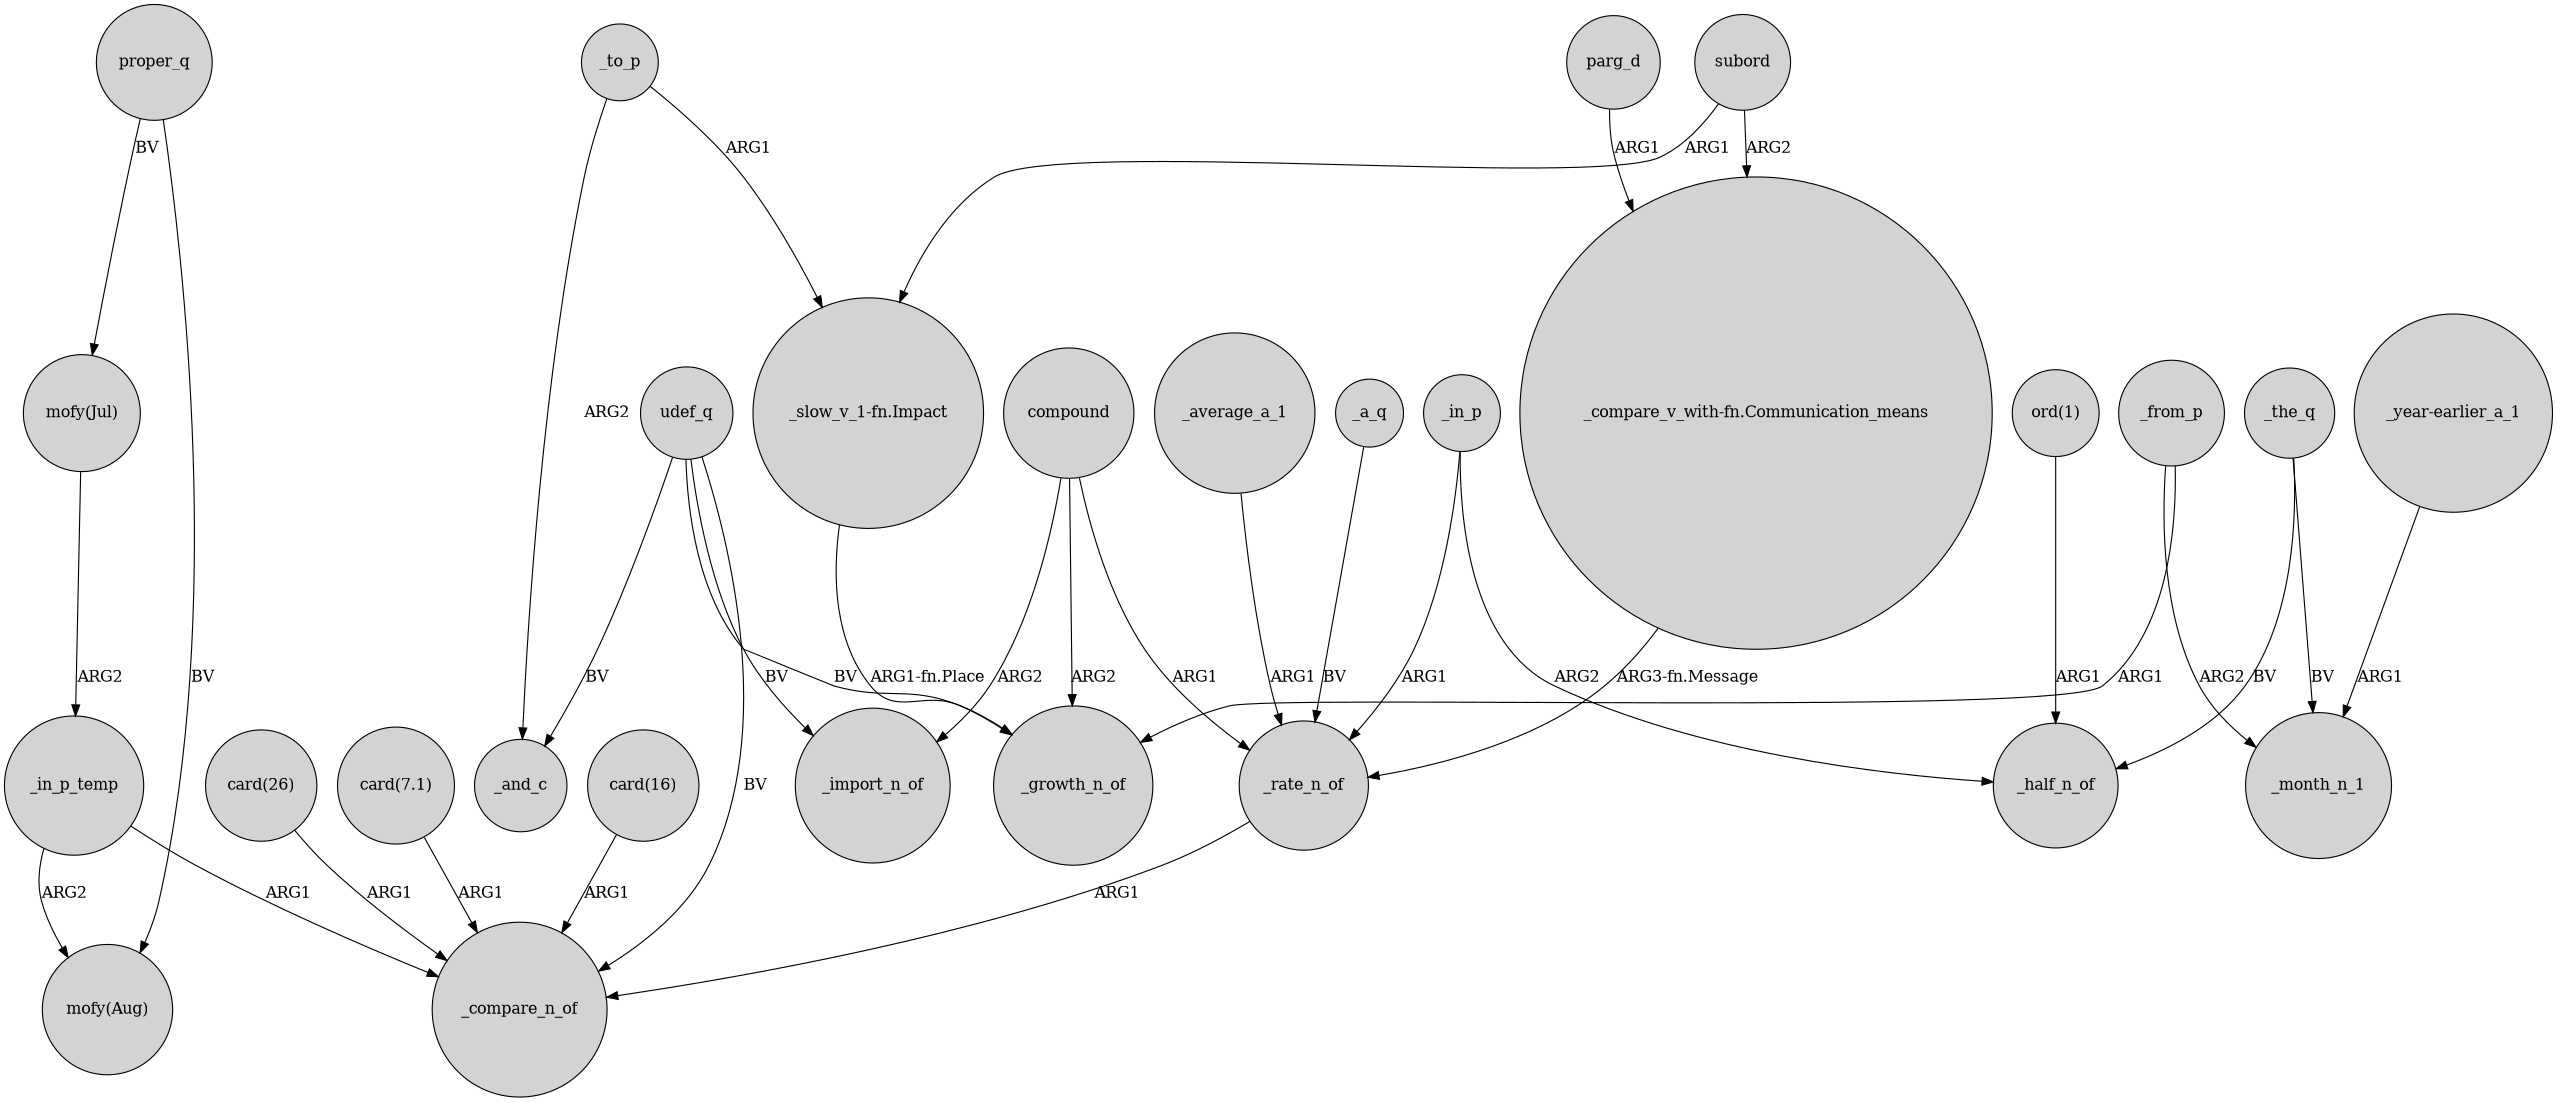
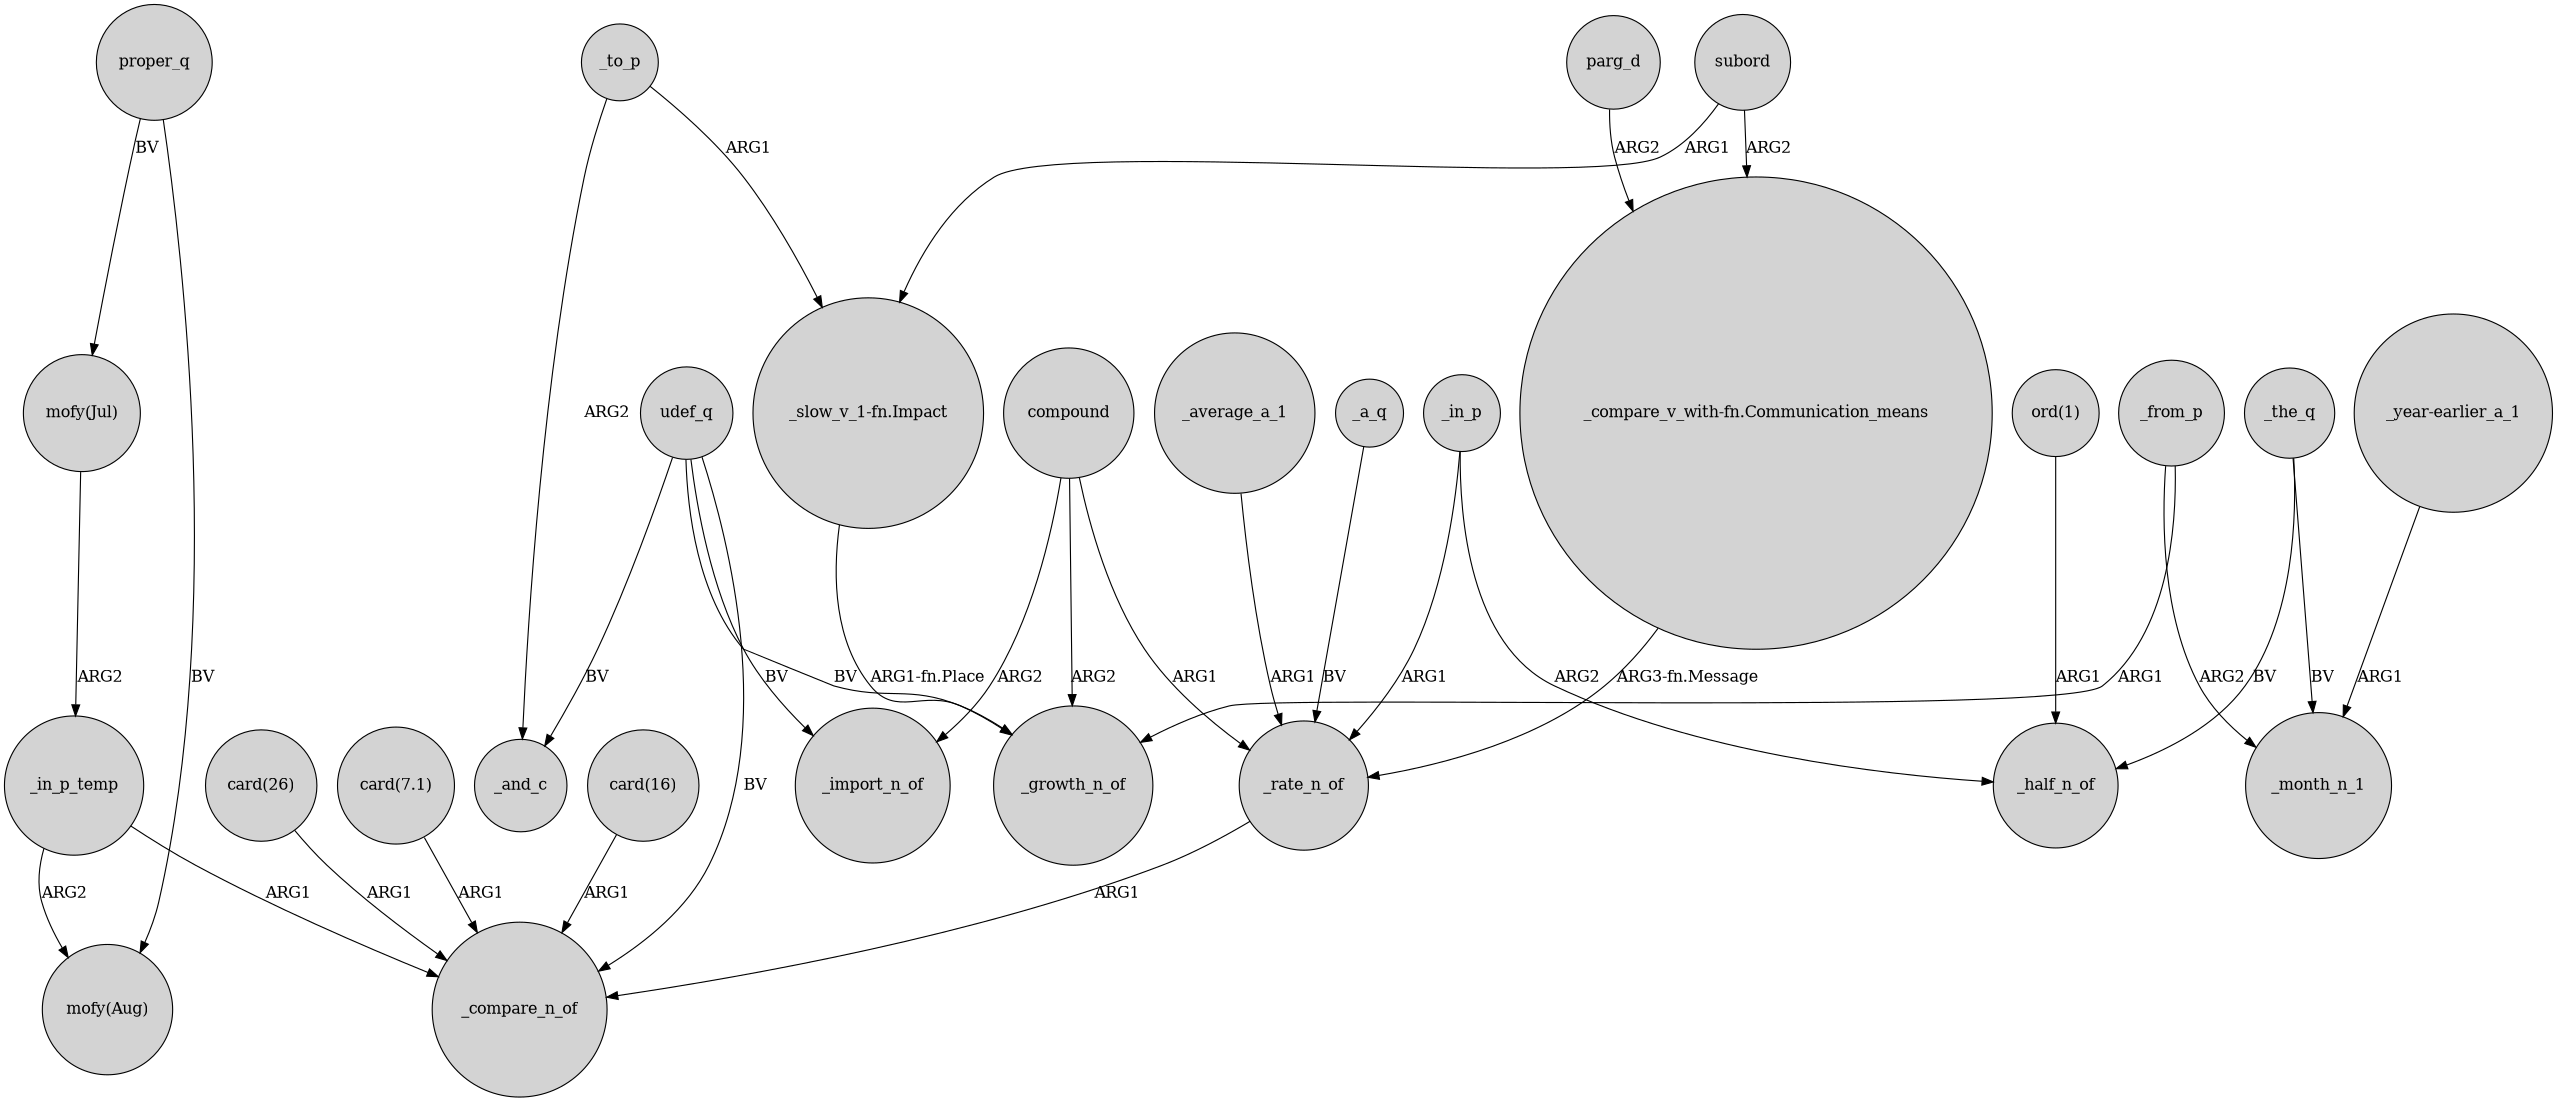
(1637, 149) -> (1637, 149)
